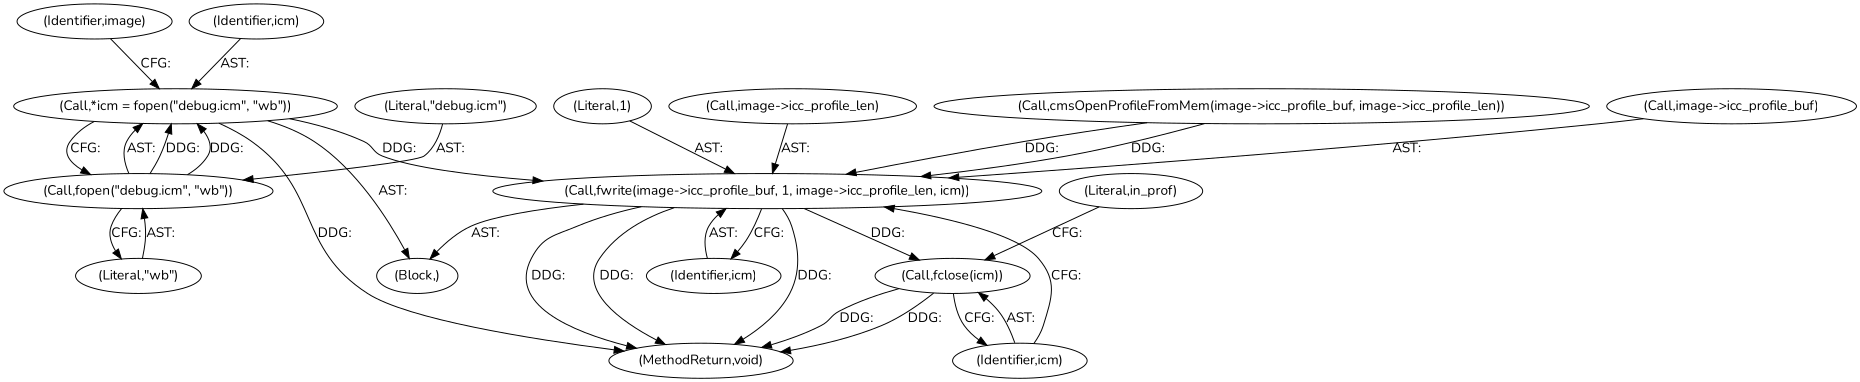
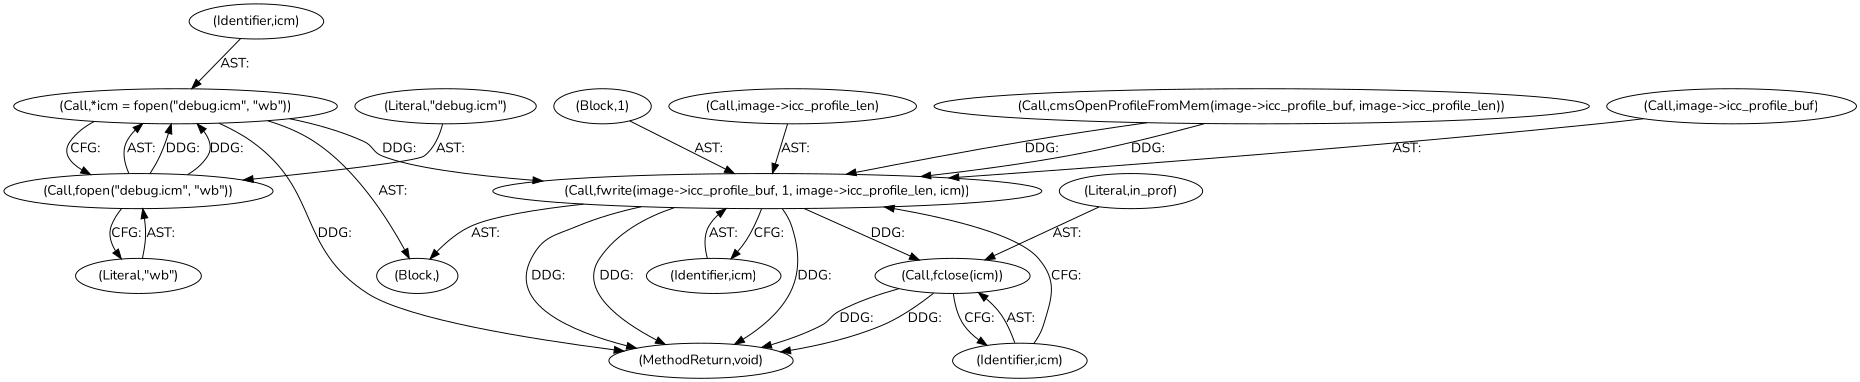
(95, 21) -> none
(603, 106) -> (603, 106)
(1069, 234) -> (1069, 234)
